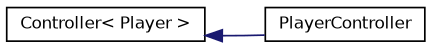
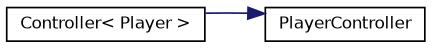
(243, 36) -> (227, 13)
